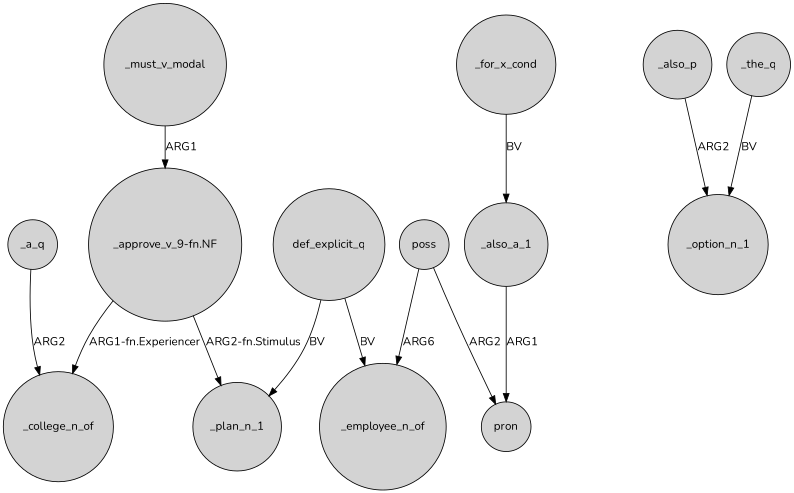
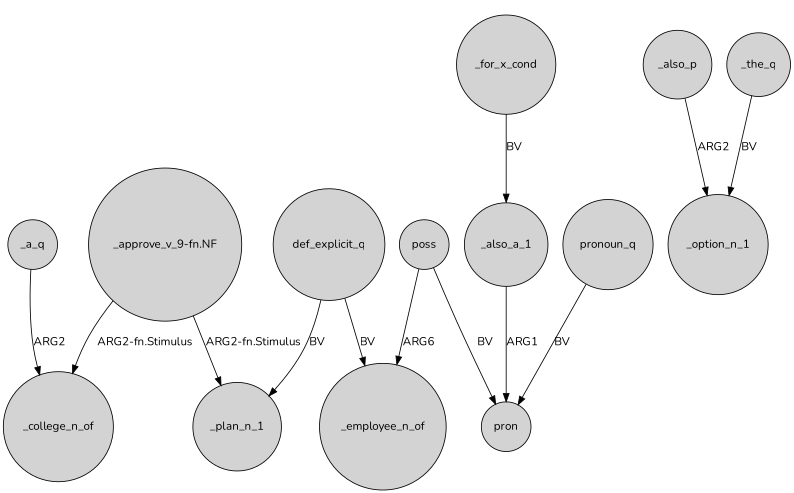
(165, 65) -> none
none -> (608, 245)
(145, 342) -> (145, 342)
(485, 342) -> (485, 342)
